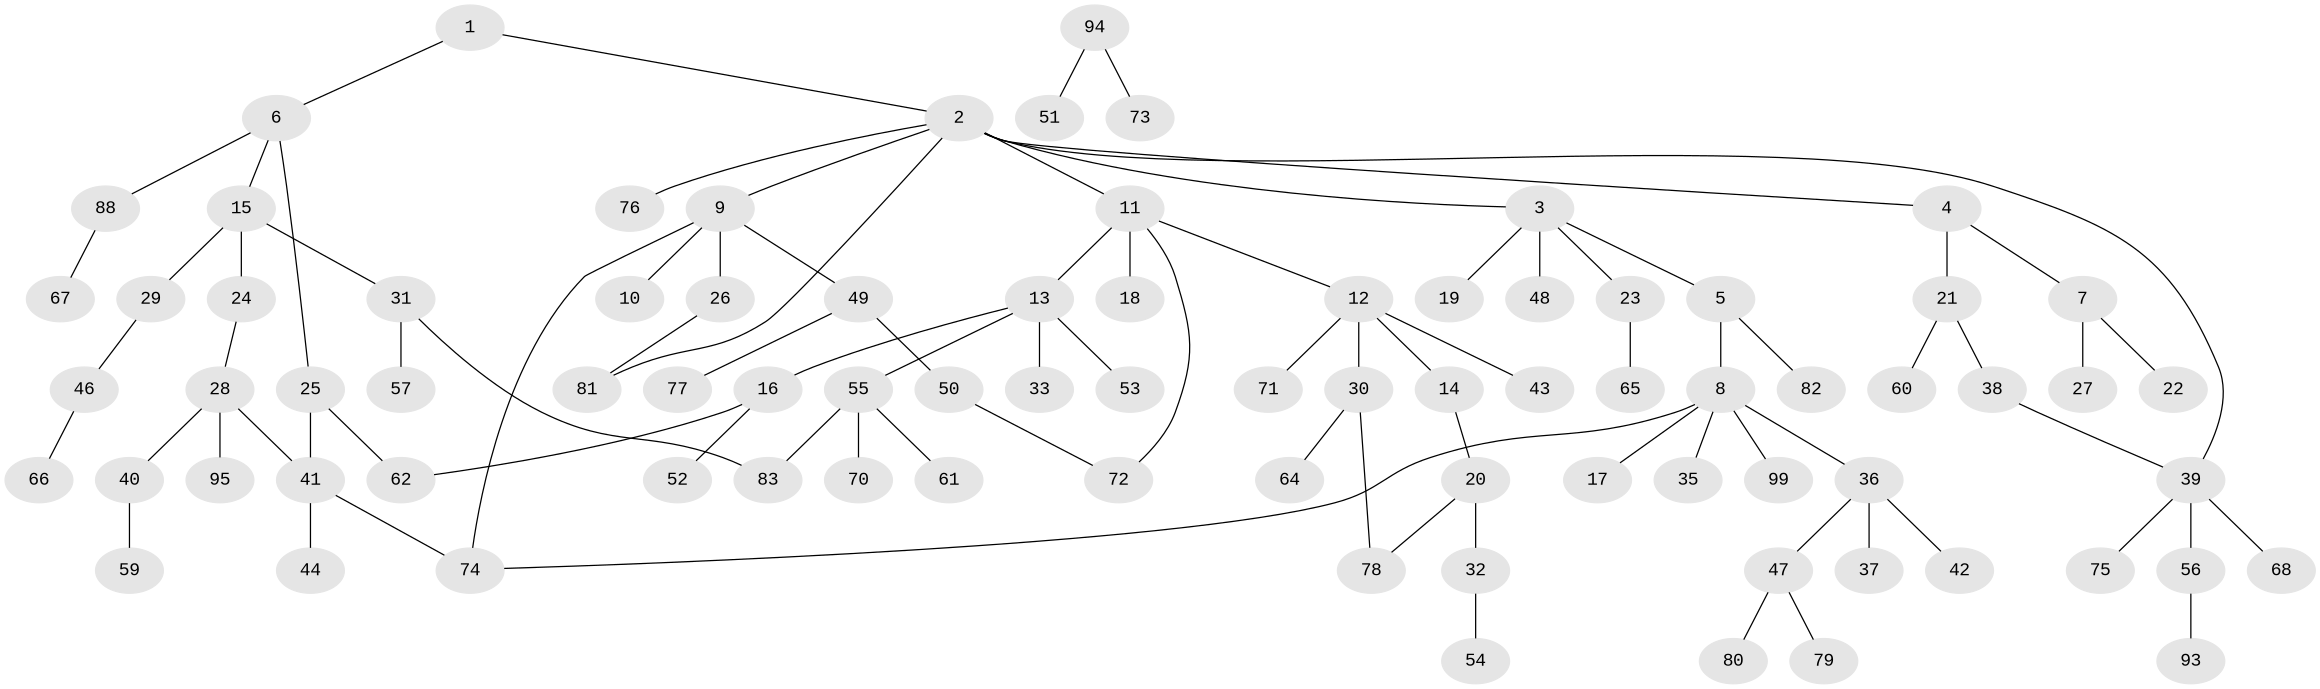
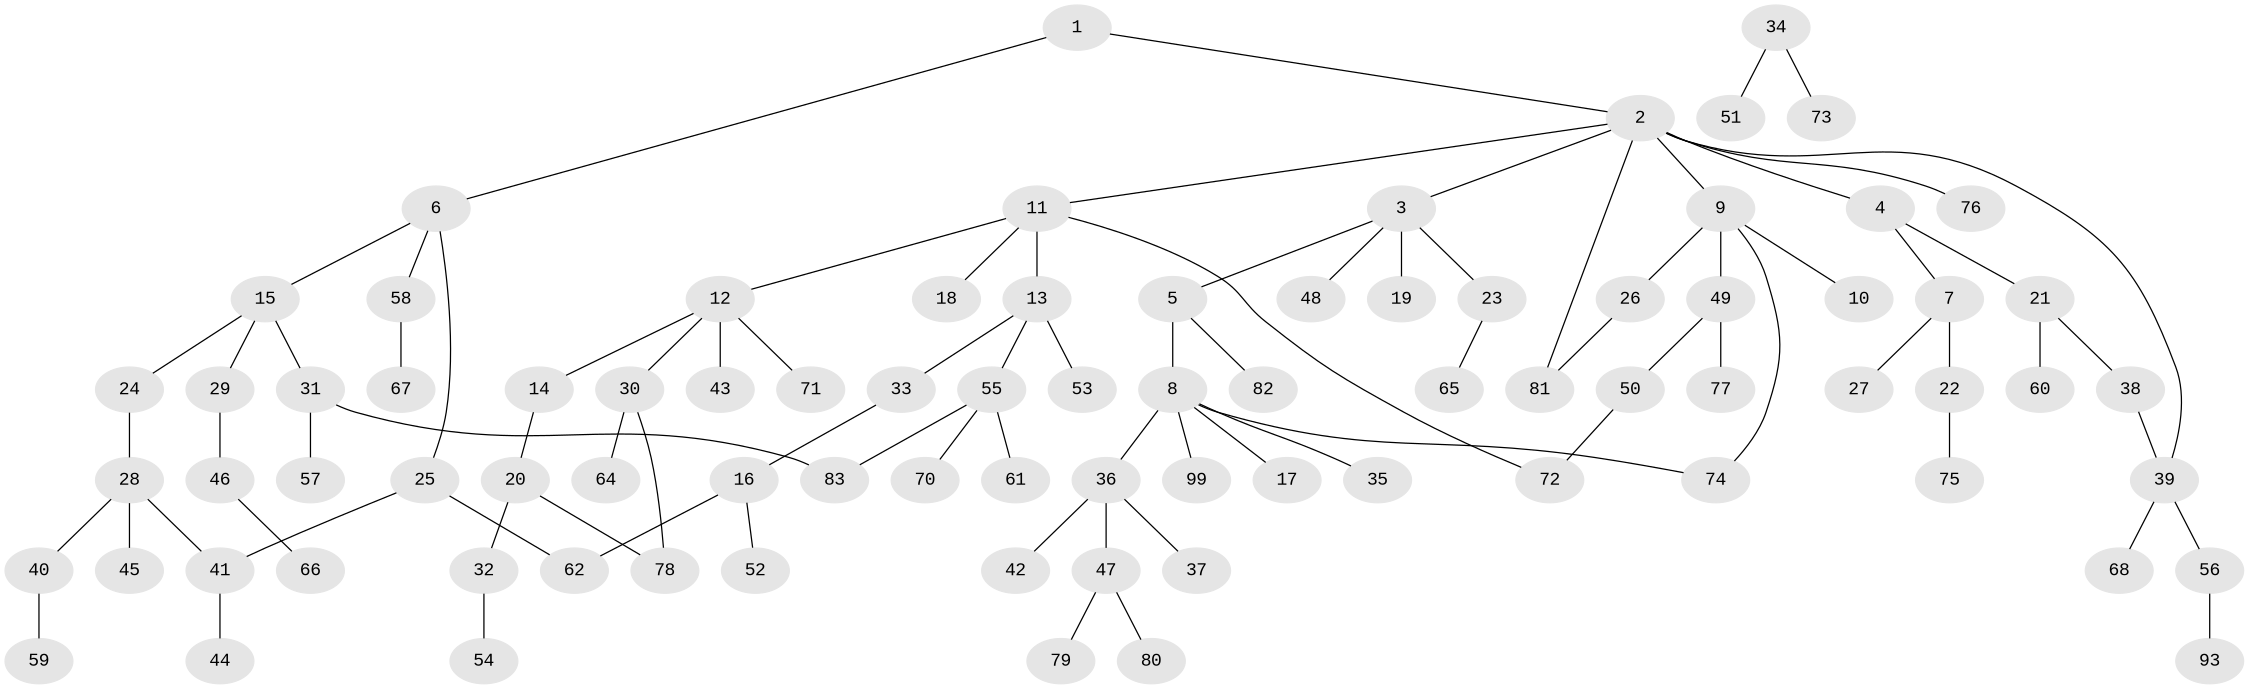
(1095, 28) -> (1776, 28)
(106, 209) -> (401, 299)
(911, 335) -> (823, 435)
(220, 480) -> (129, 571)
(390, 525) -> none
(2146, 525) -> (1950, 435)
